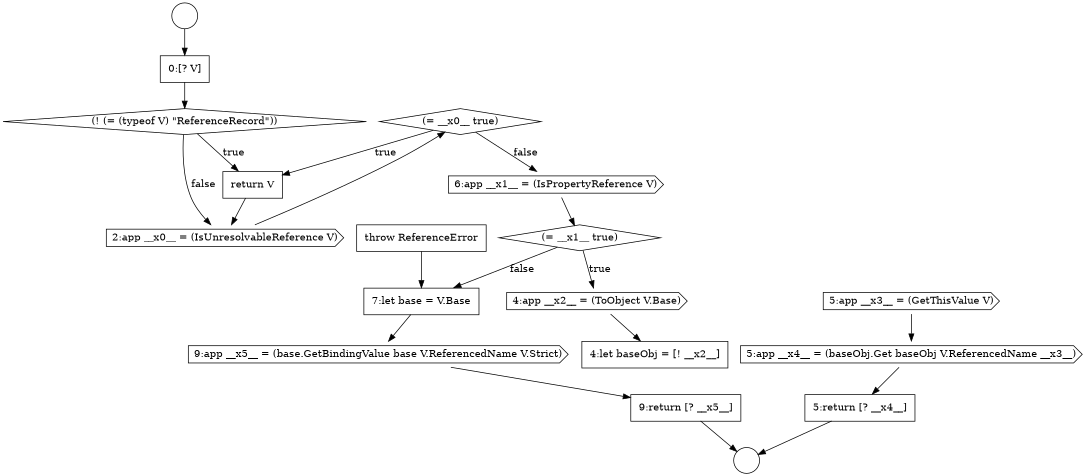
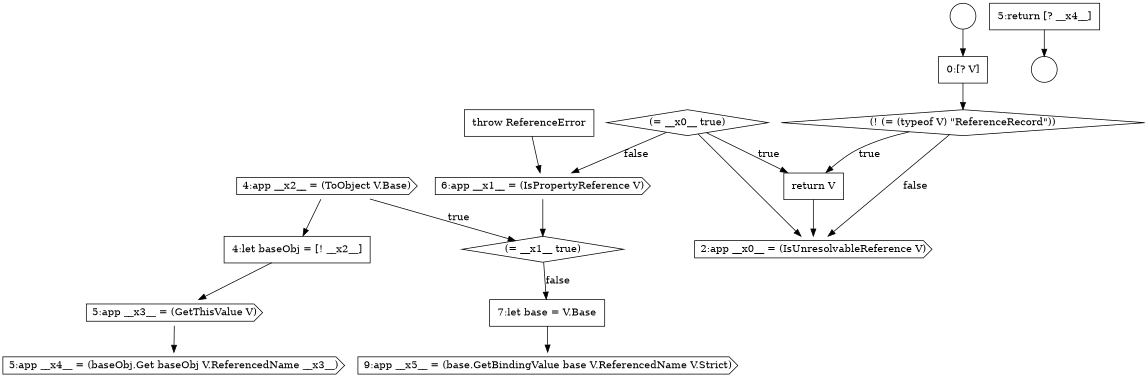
(348, 184) -> (747, 183)
(421, 266) -> (535, 151)
(587, 266) -> (439, 219)
none -> (238, 280)
(888, 378) -> none
(685, 408) -> none
